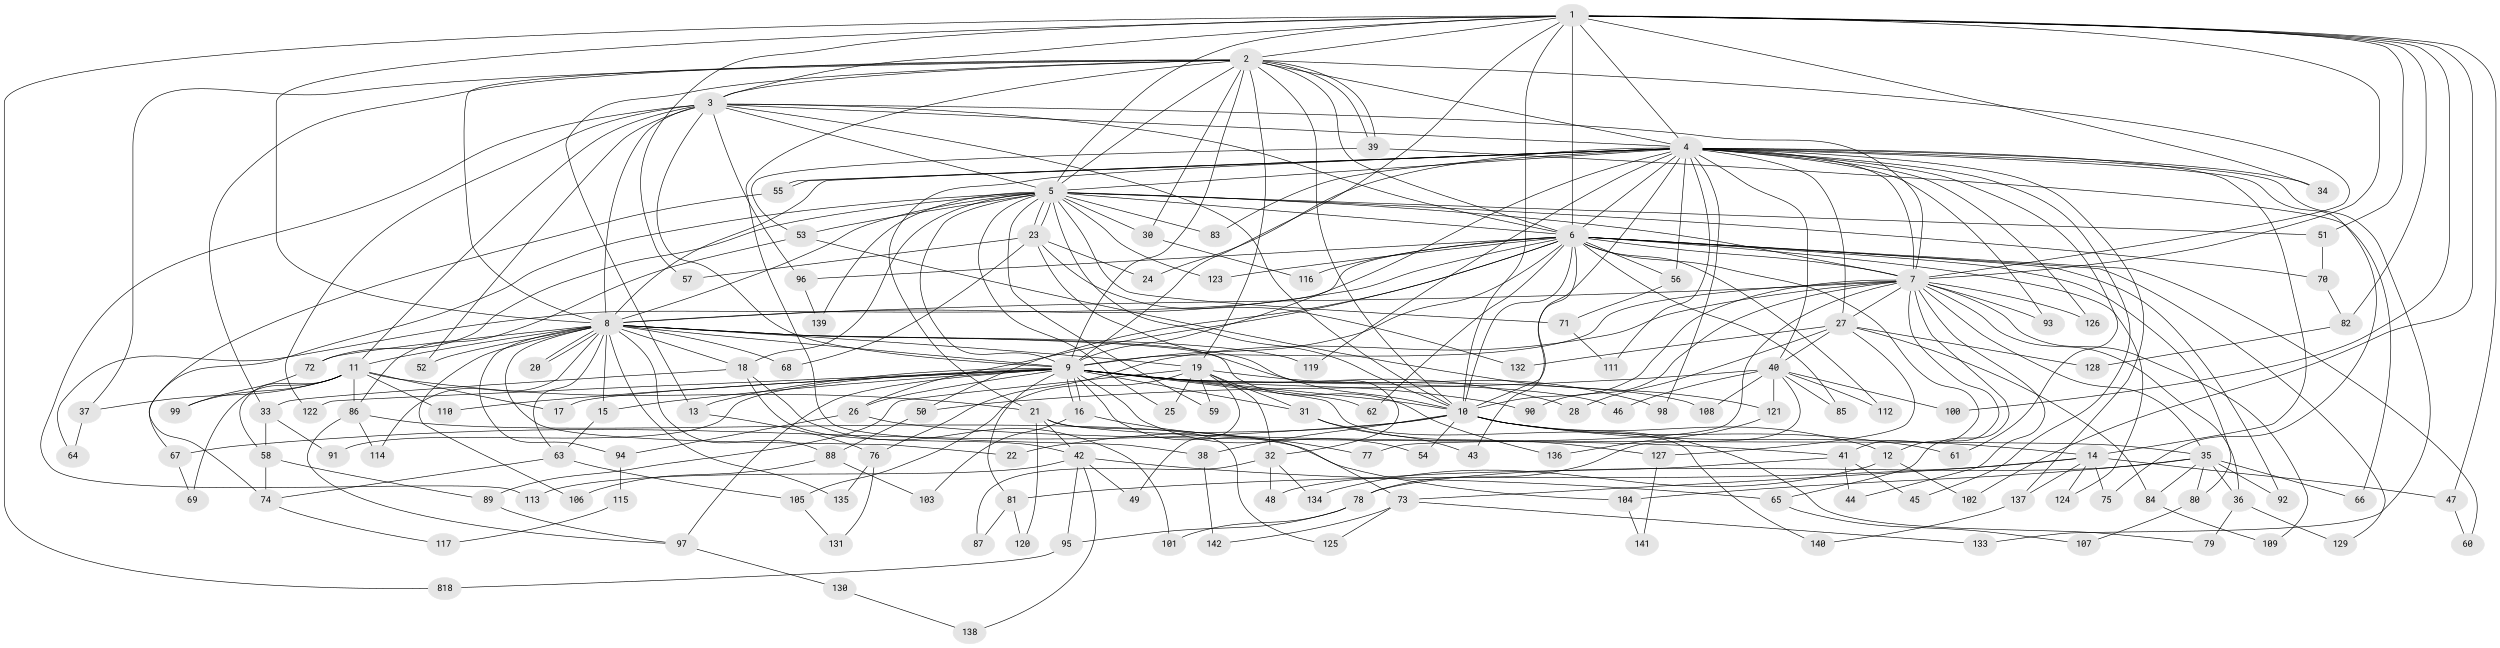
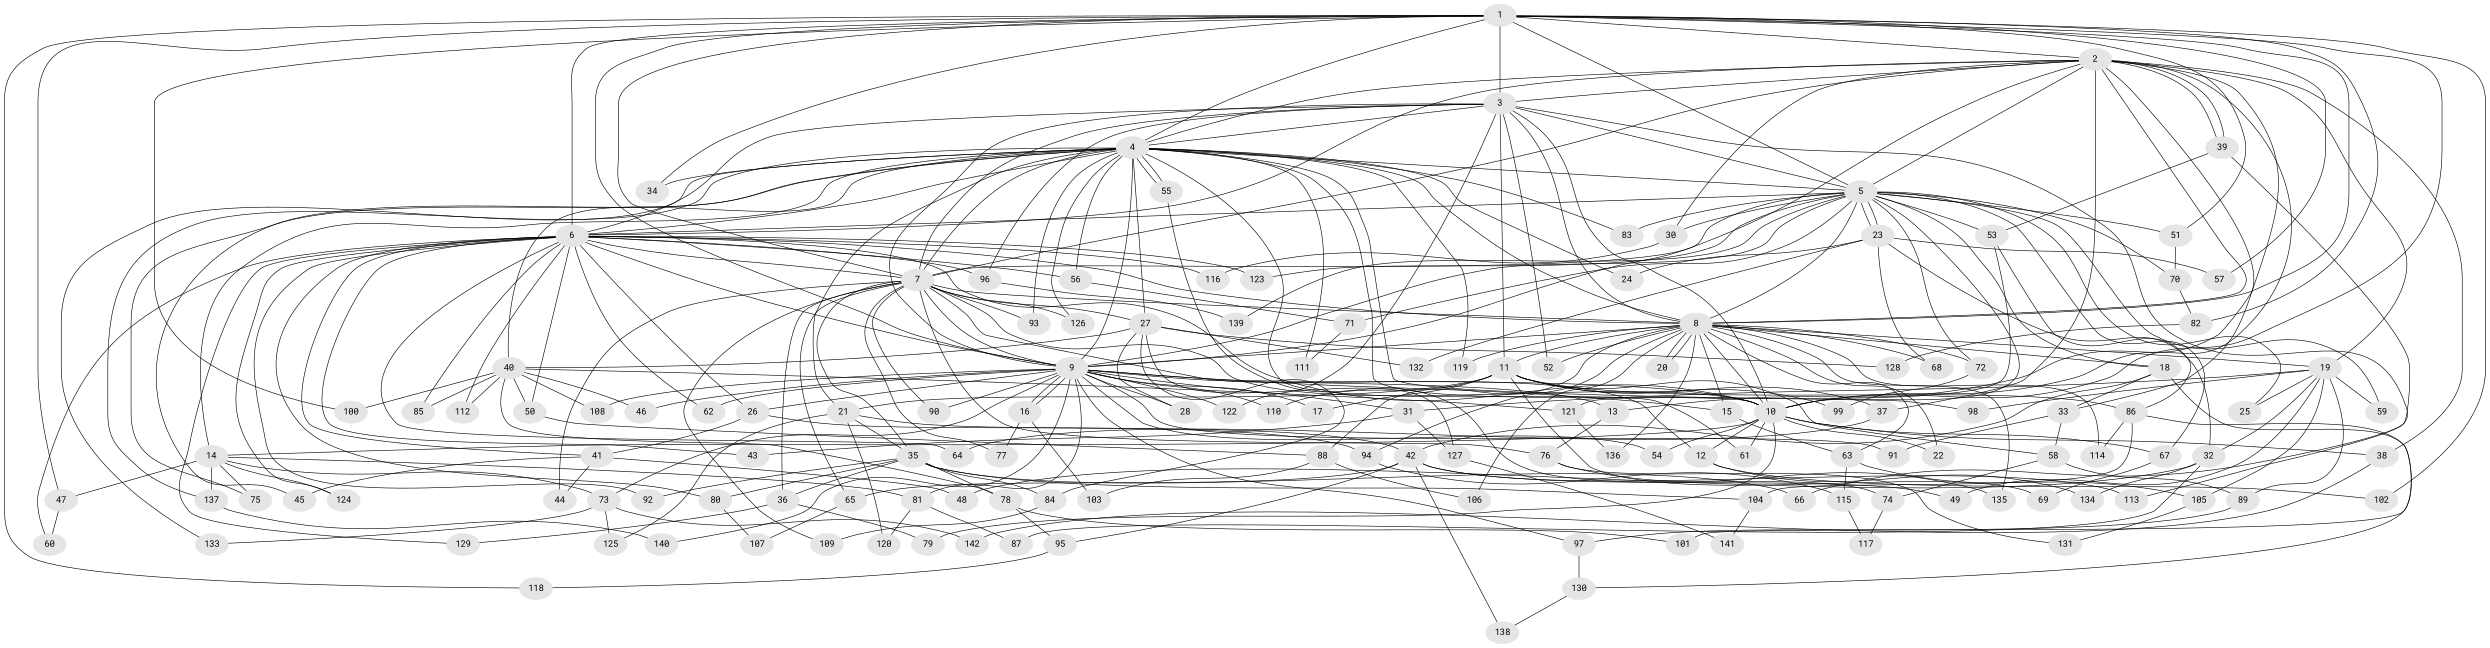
(413, 478) -> (1845, 478)
(451, 521) -> (2168, 561)
(445, 589) -> (536, 589)
